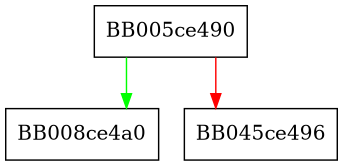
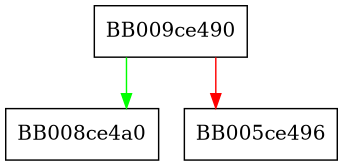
(171, 31) -> (171, 31)
(261, 134) -> (261, 134)
